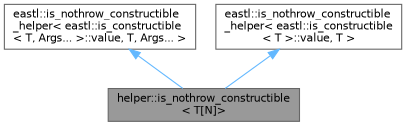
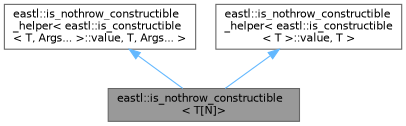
(204, 105) -> (204, 105)
